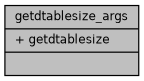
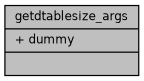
(63, 40) -> (45, 40)
